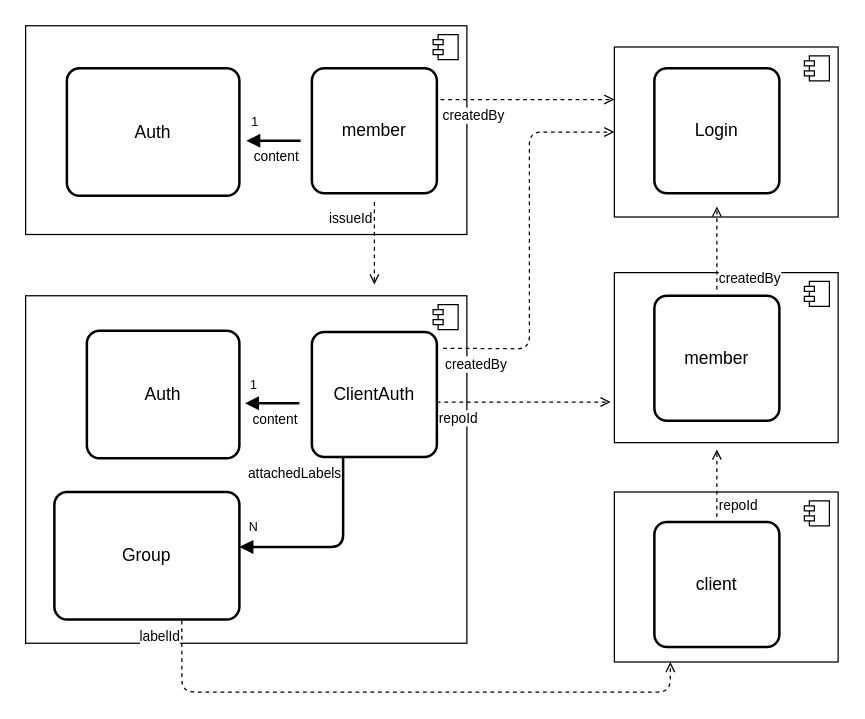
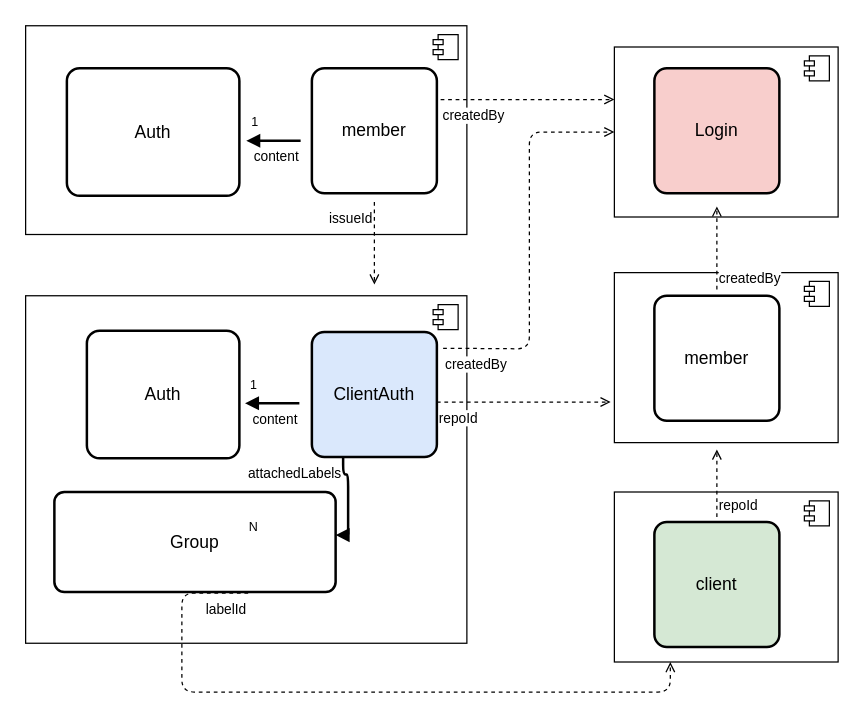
(717, 131) -> (717, 131)
(374, 394) -> (374, 394)
(147, 556) -> (195, 542)
(717, 584) -> (717, 584)
